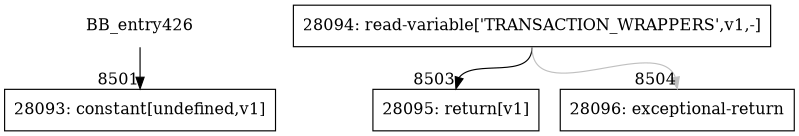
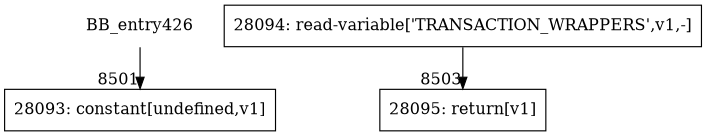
(677, 110) -> none
